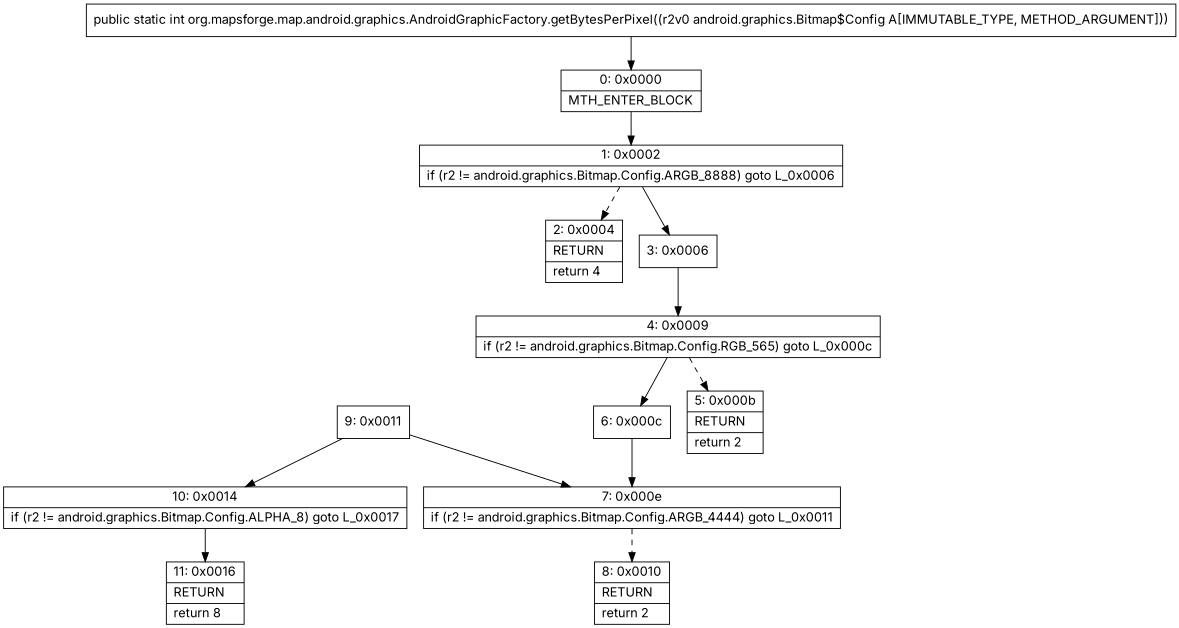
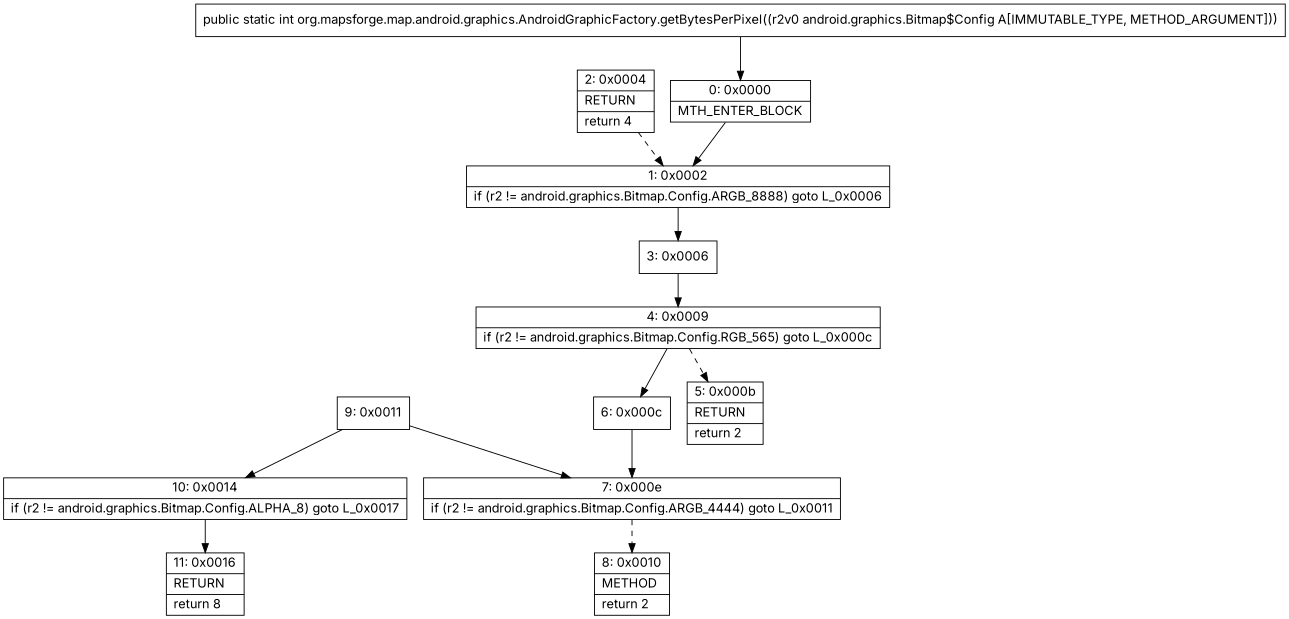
(613, 199) -> (648, 146)
(627, 593) -> (629, 584)
